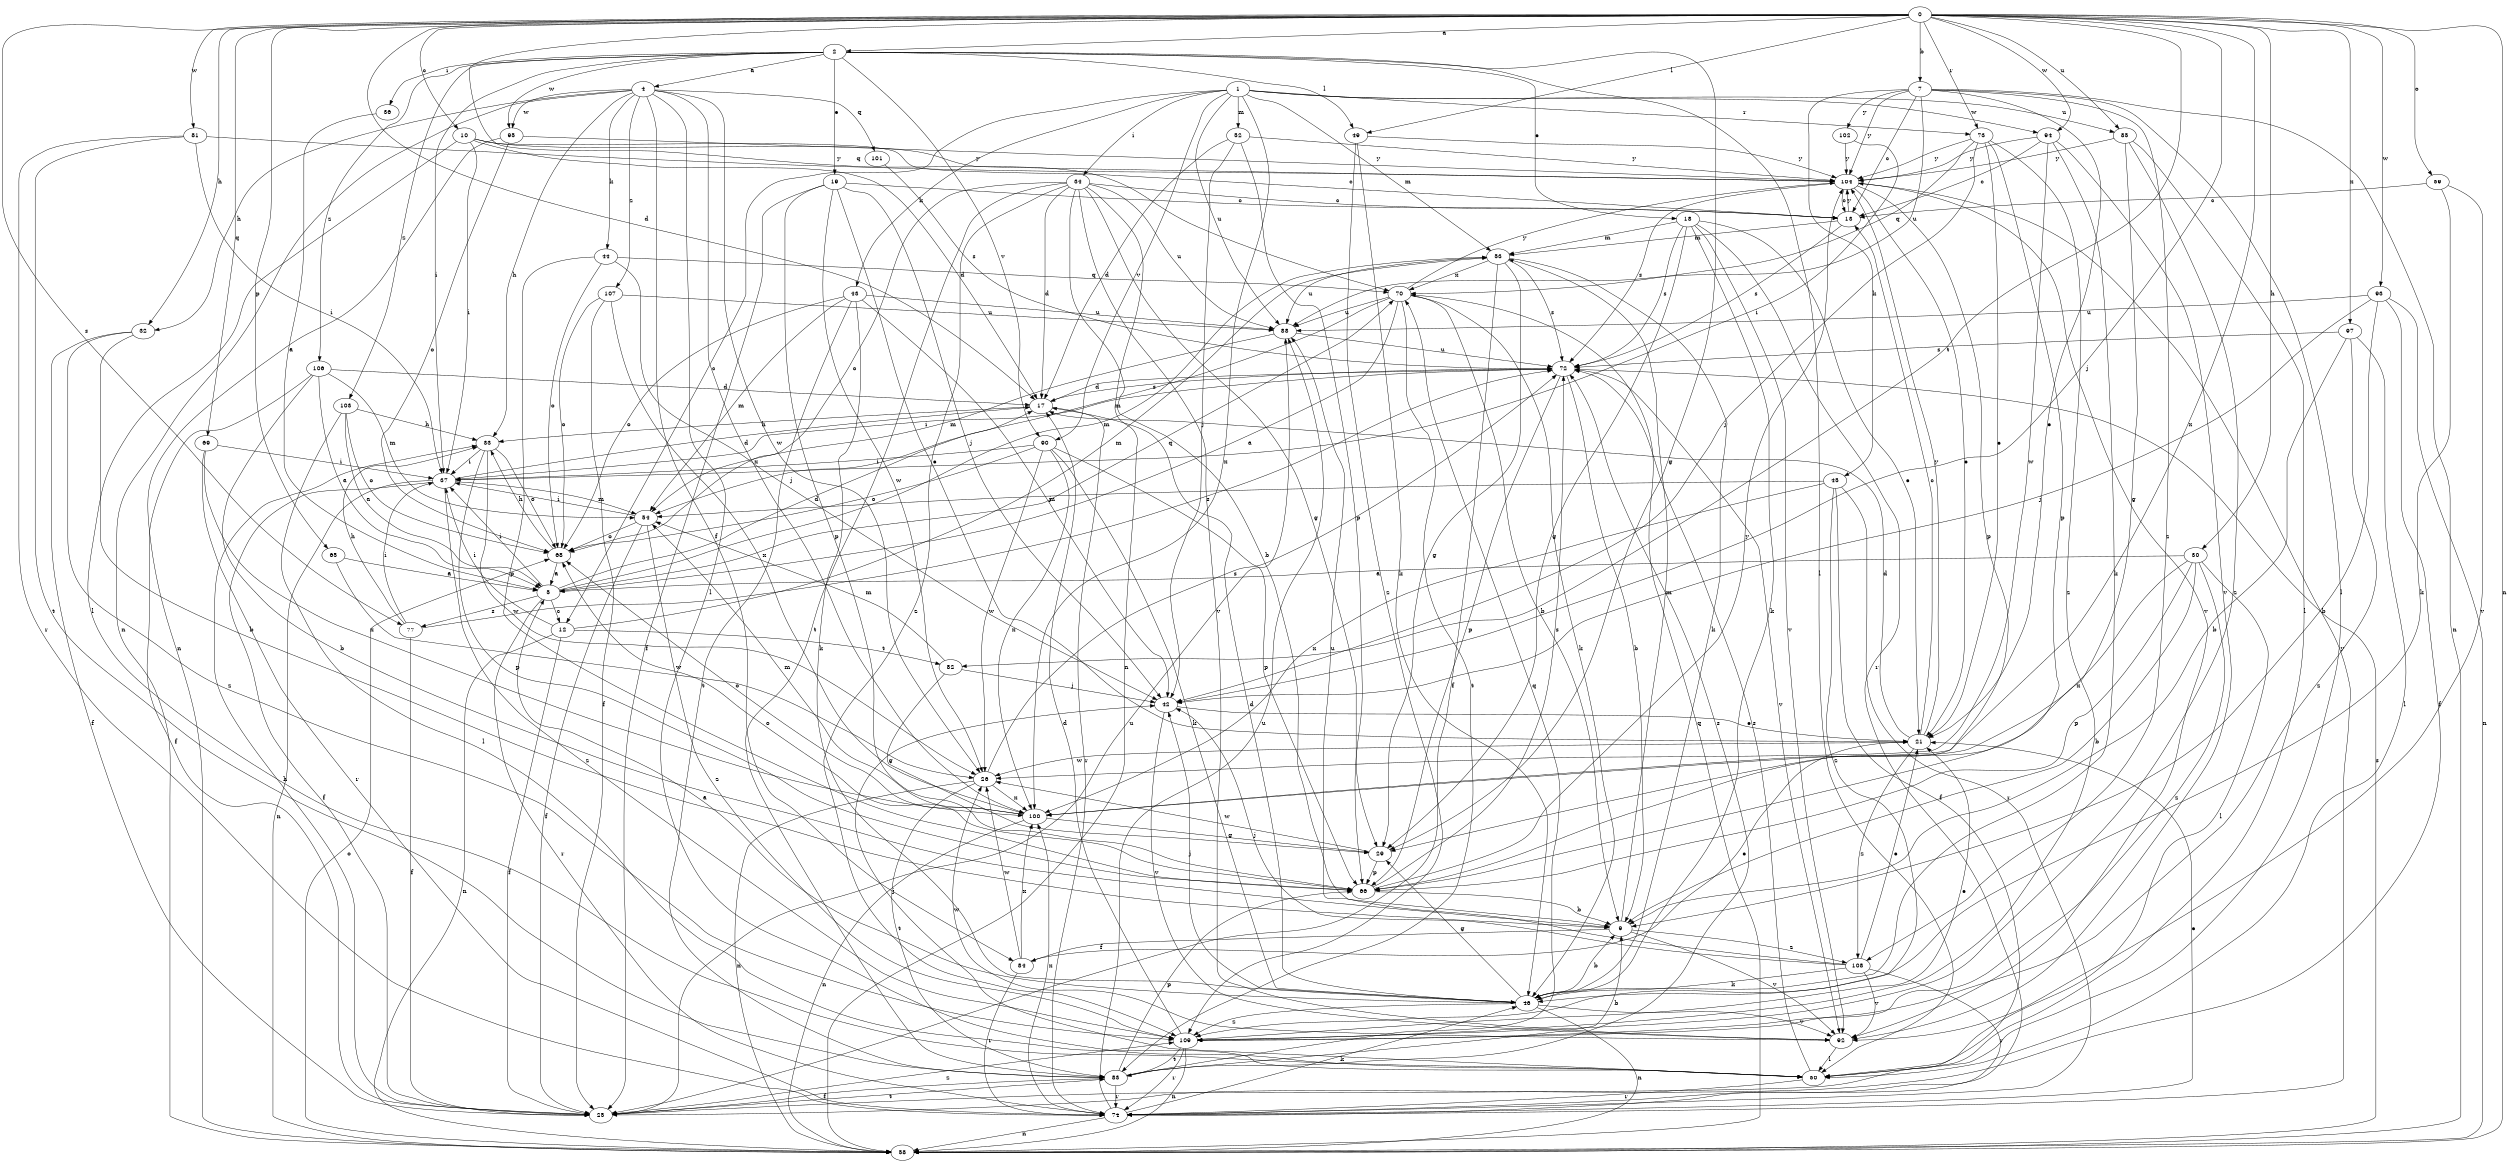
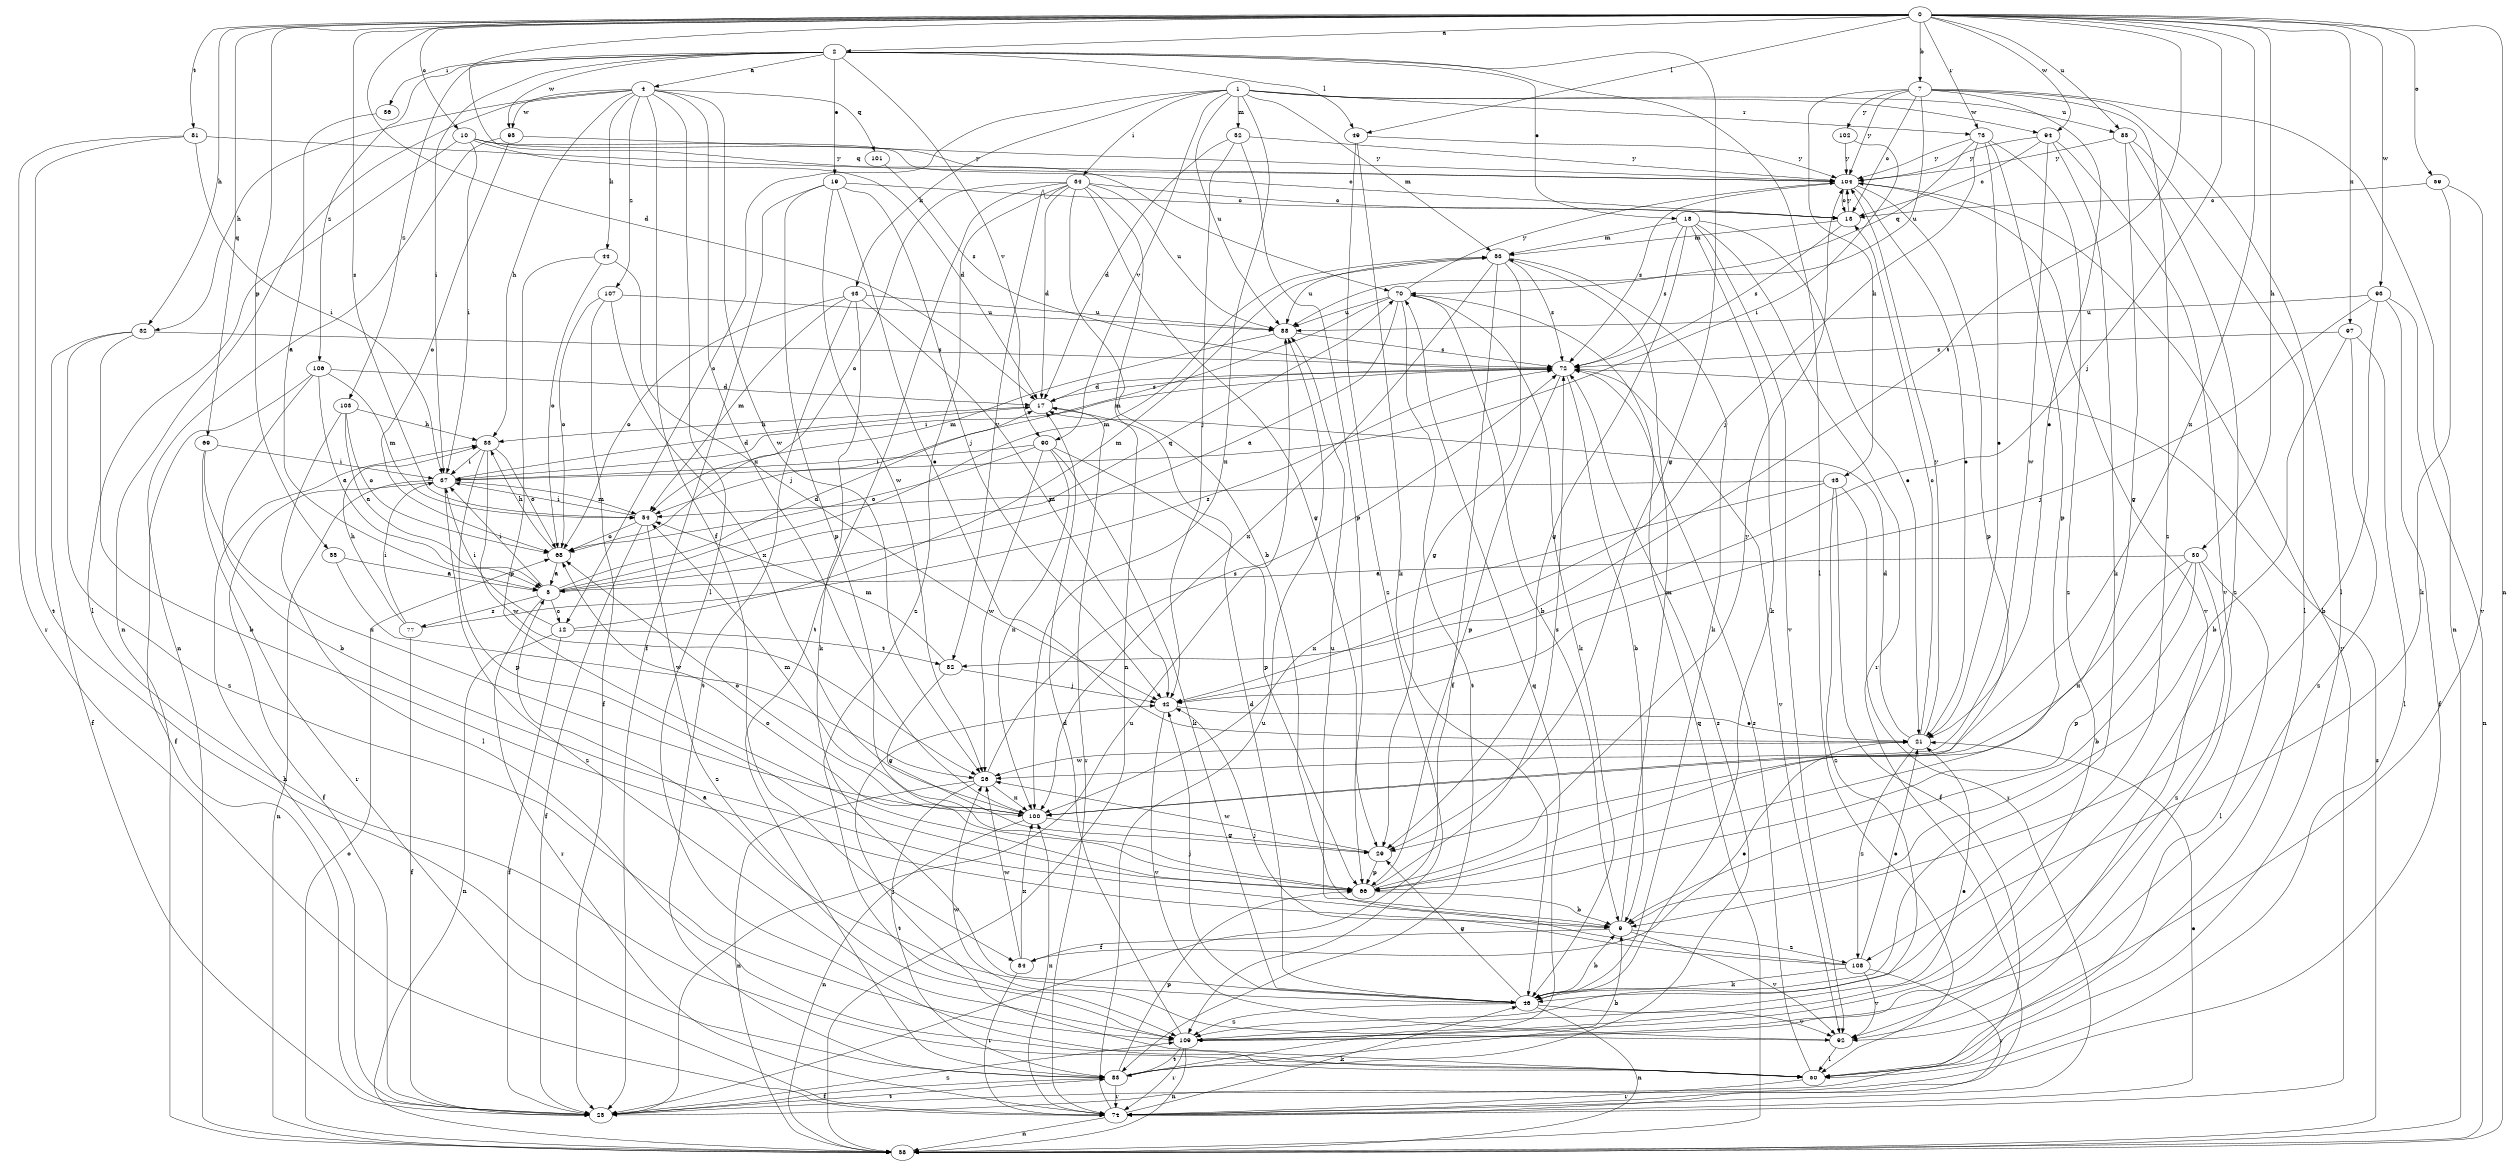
(183, 30) -> (408, 31)
(195, 71) -> (195, 71)
(1001, 274) -> none
(1451, 275) -> (1252, 528)
none -> (851, 350)
(1443, 350) -> (1443, 350)
(333, 555) -> (333, 555)
(1217, 943) -> (1000, 392)
